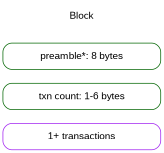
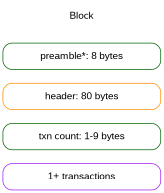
none -> (82, 96)
(82, 96) -> (82, 137)
